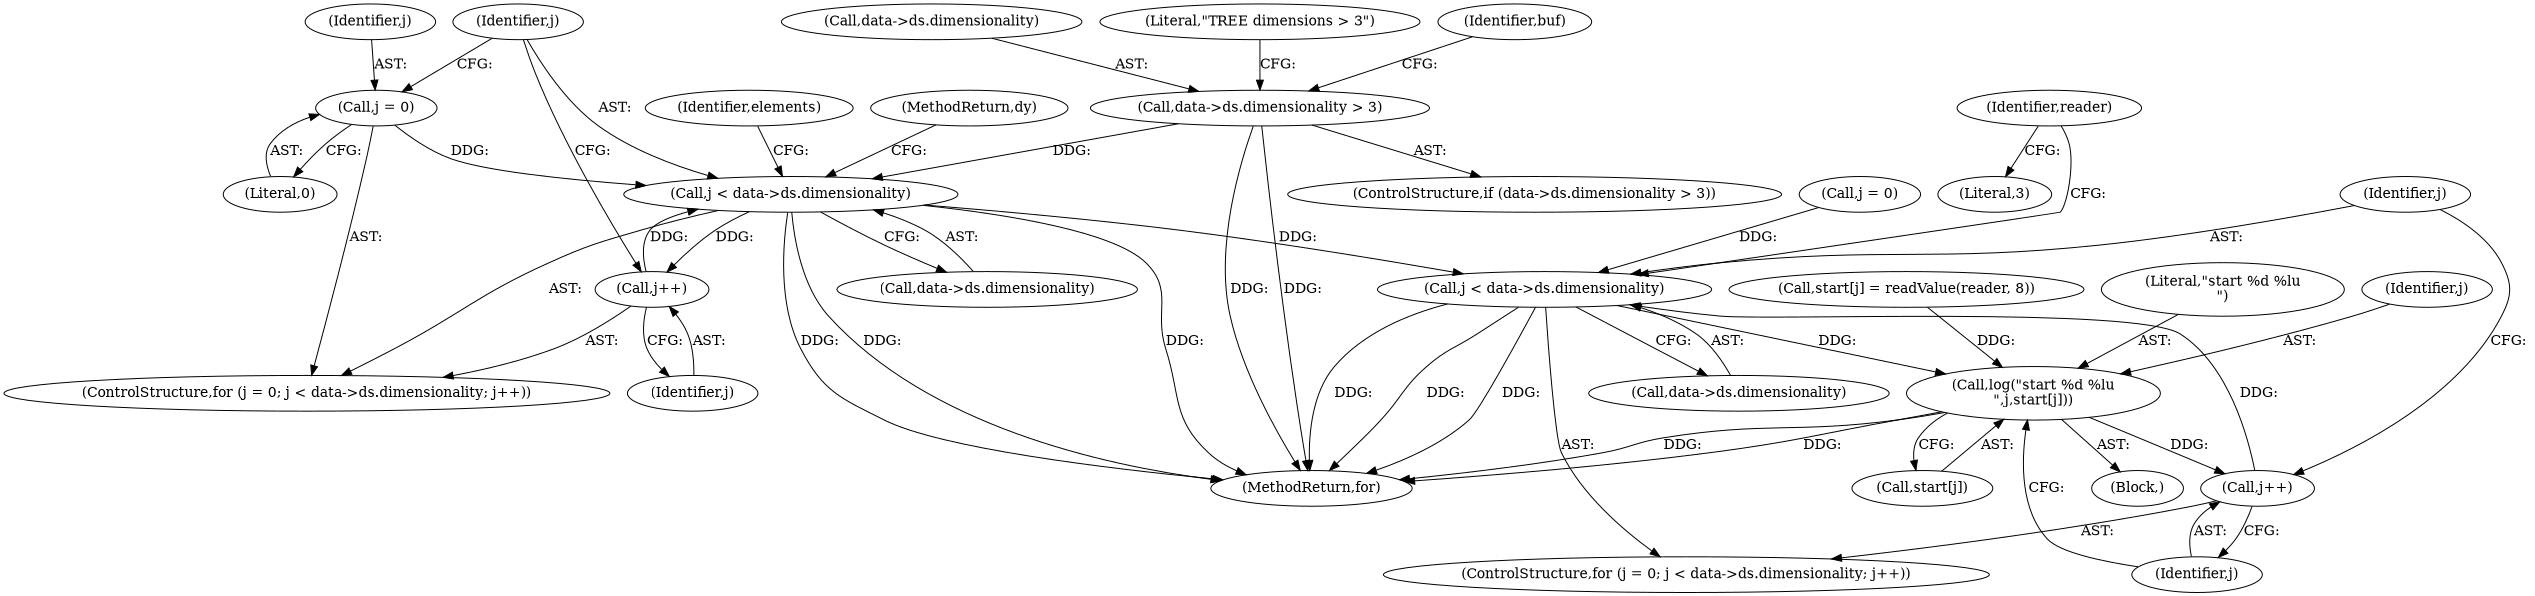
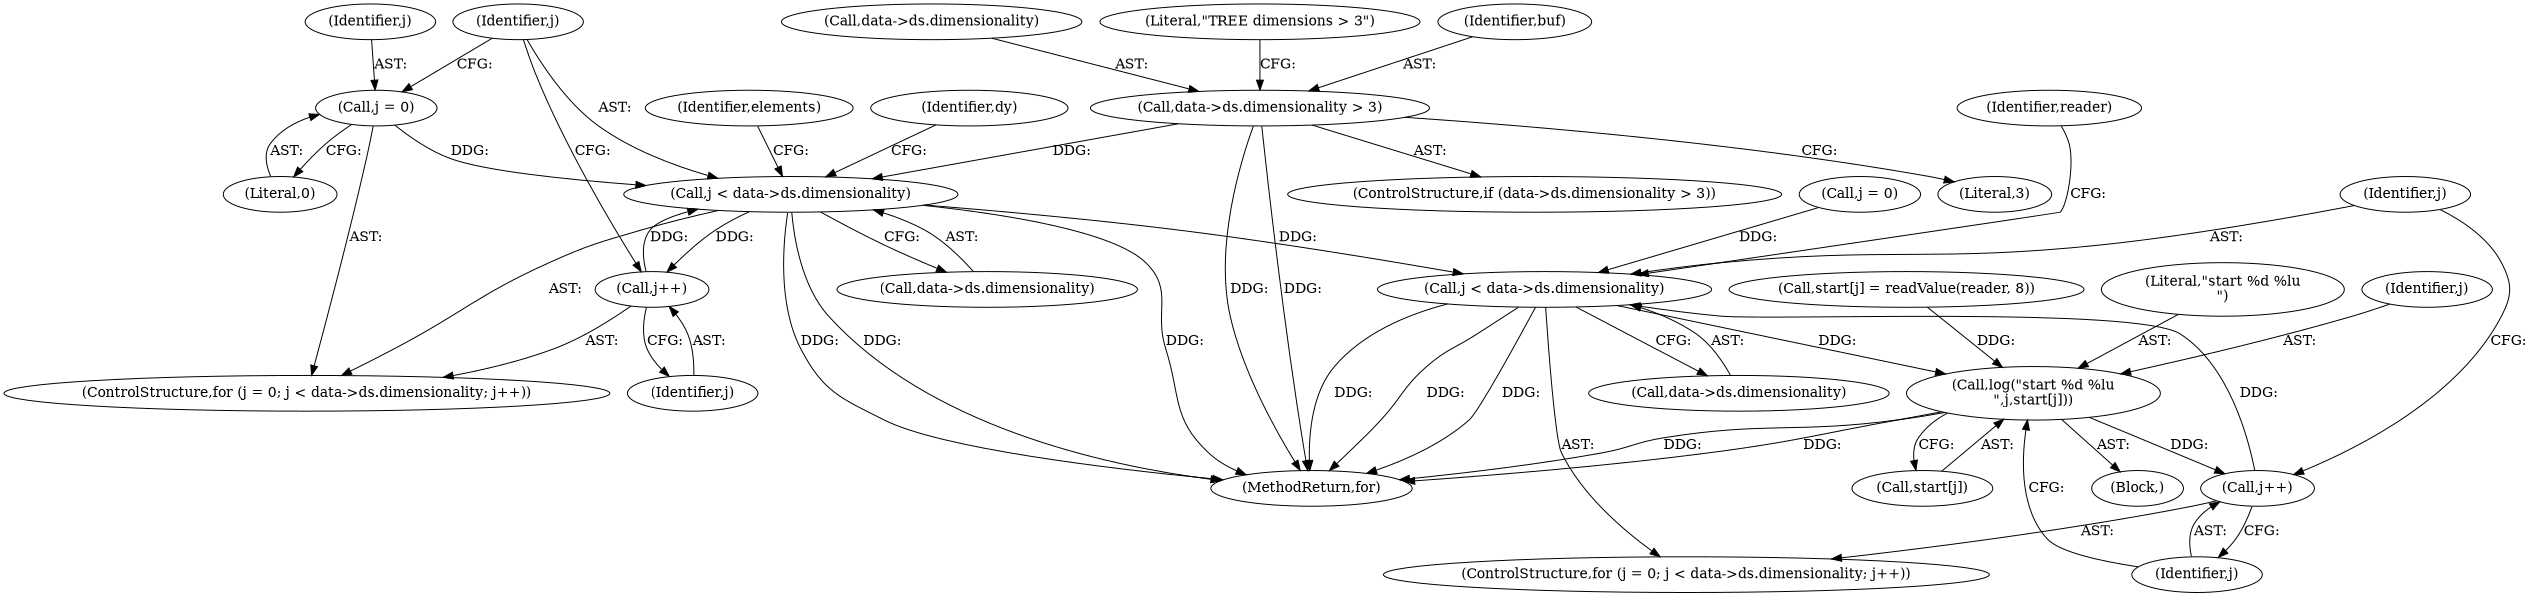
(1422, 65) -> (1422, 65)
(969, 108) -> (969, 108)
(2025, 147) -> (1676, 141)
